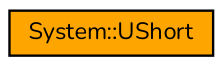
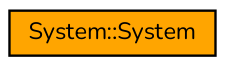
(111, 33) -> (112, 33)
